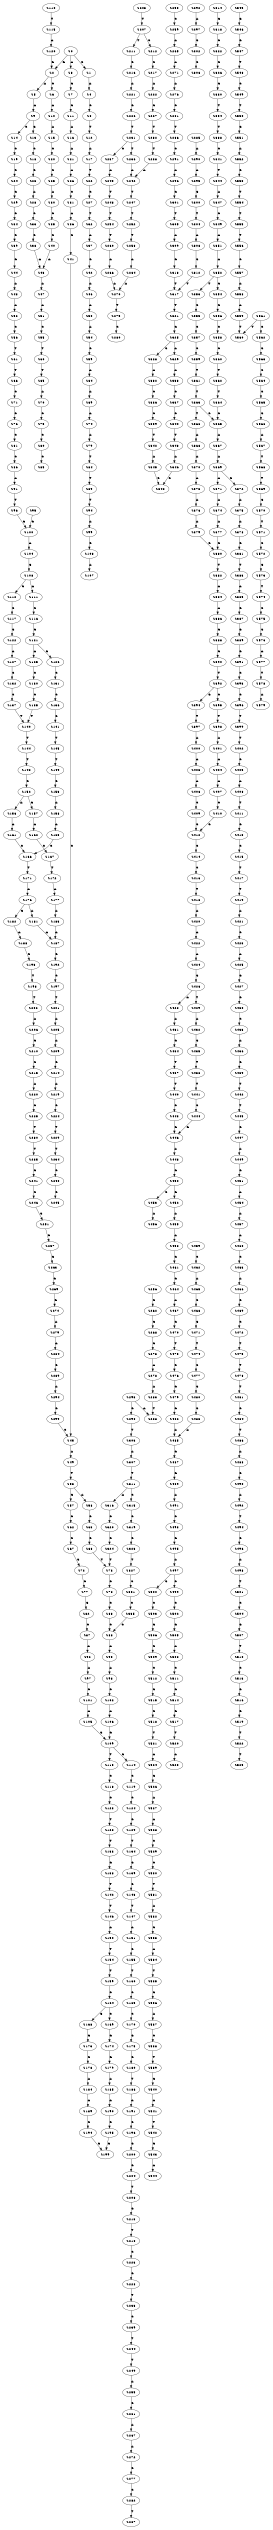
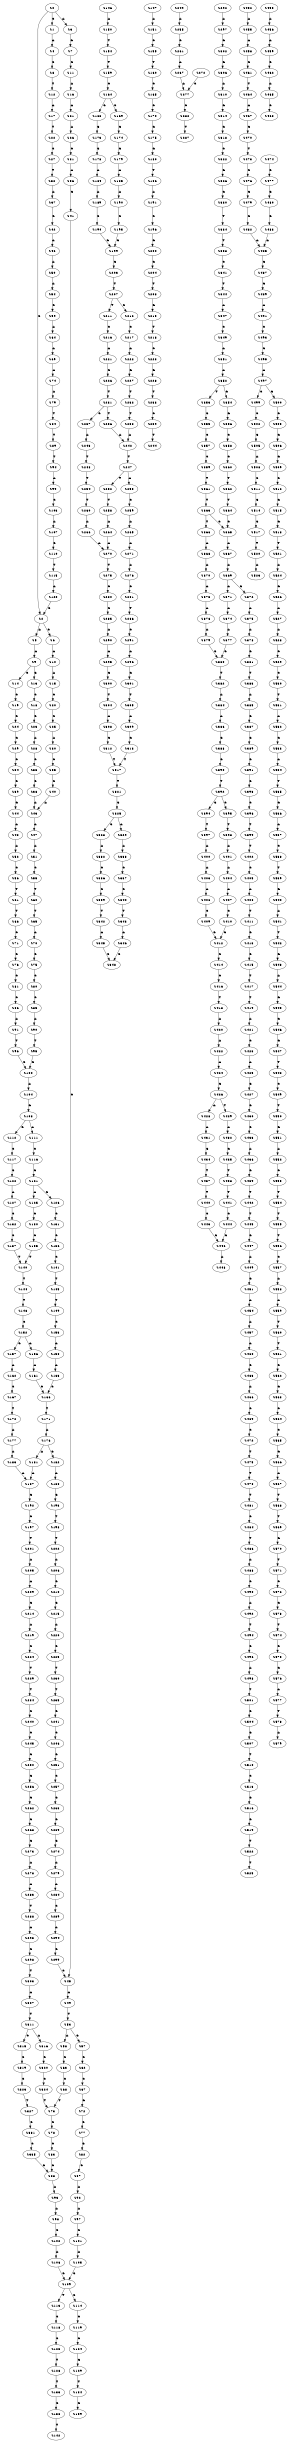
none -> (269, 39)
none -> (223, 94)
none -> (114, 261)
(251, 326) -> (278, 1342)
none -> (128, 477)
none -> (53, 542)
none -> (108, 607)
none -> (278, 996)
none -> (34, 1030)
(174, 1181) -> none
(176, 1278) -> (249, 84)
(196, 1333) -> none
(141, 1407) -> (30, 1926)
none -> (30, 1765)
(131, 1895) -> none
(110, 1904) -> none
(131, 2359) -> none
(131, 2445) -> (182, 82)
